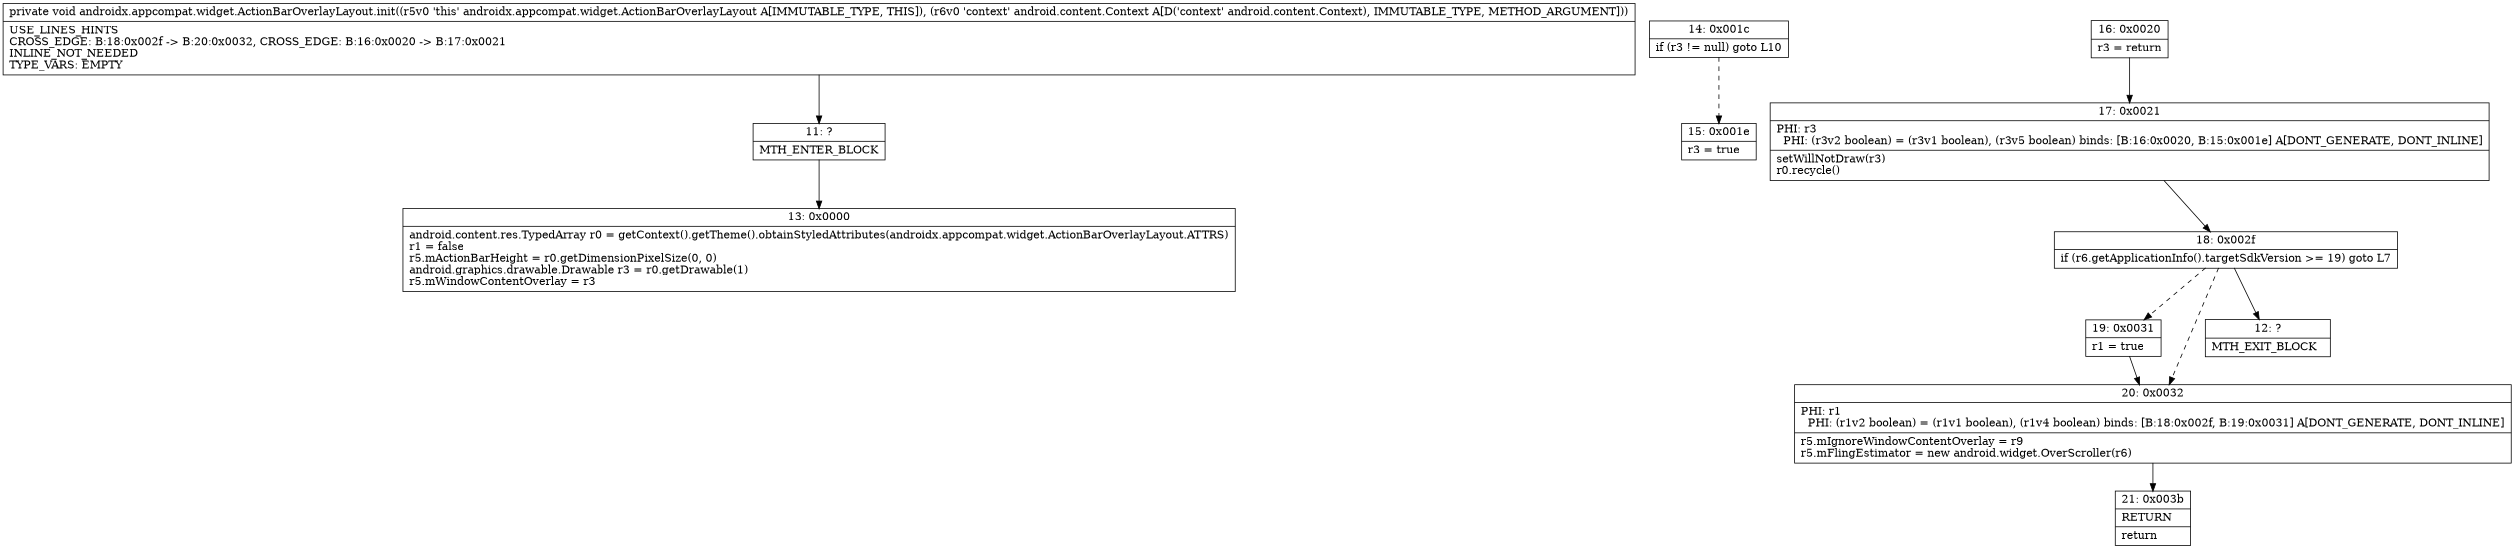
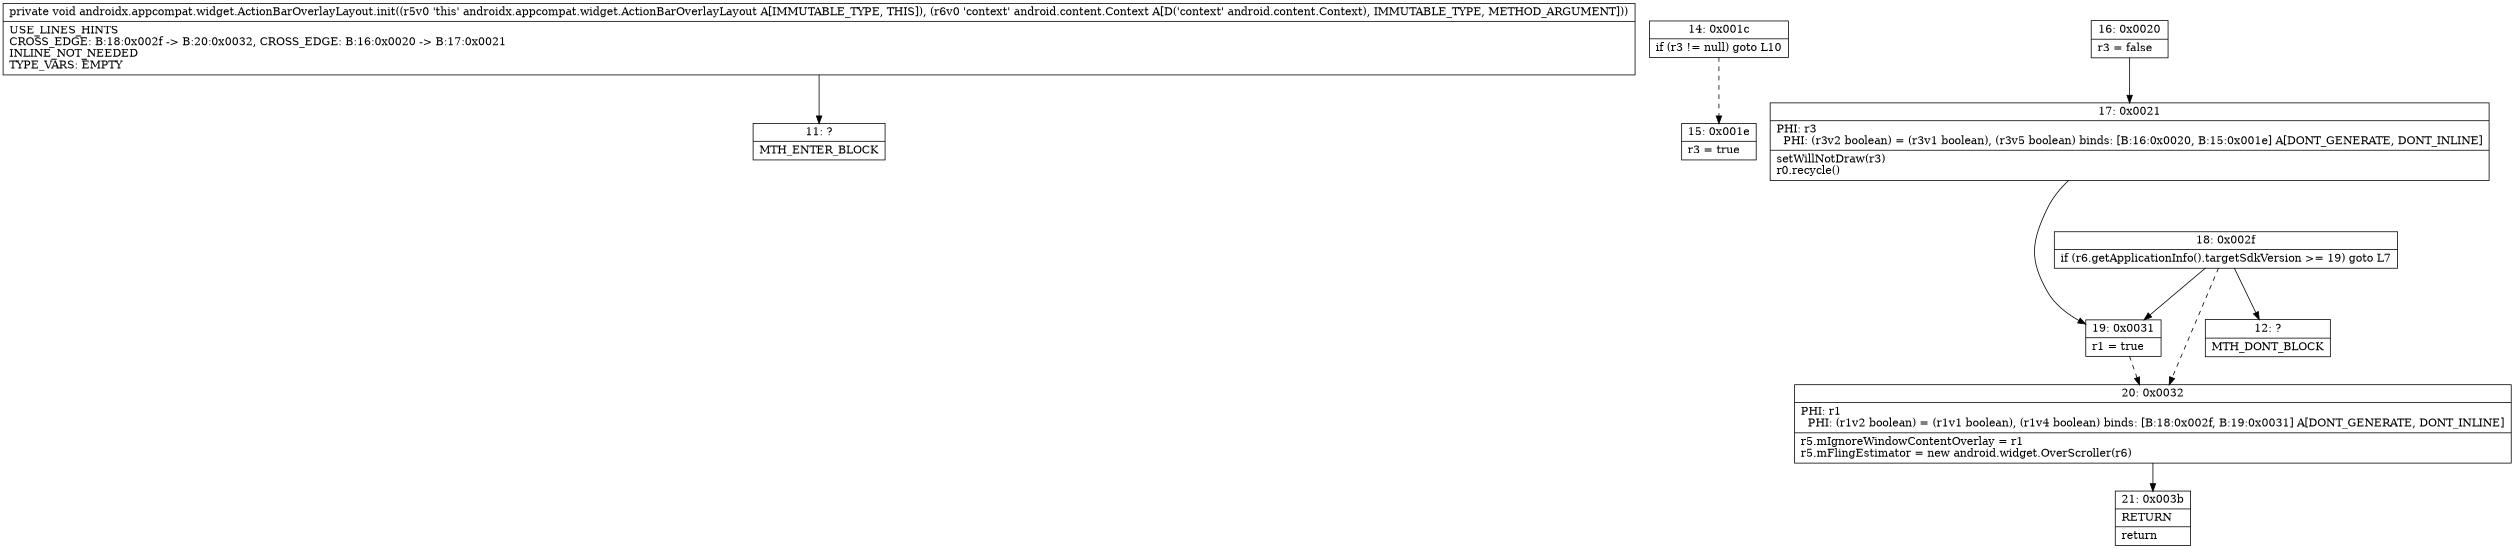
(2130, 48) -> (2125, 48)
(2184, 203) -> (2035, 254)
(819, 250) -> none
(2178, 291) -> (2178, 291)
(2264, 347) -> (2268, 347)
(2133, 367) -> (2133, 367)
(1912, 442) -> (1912, 442)
